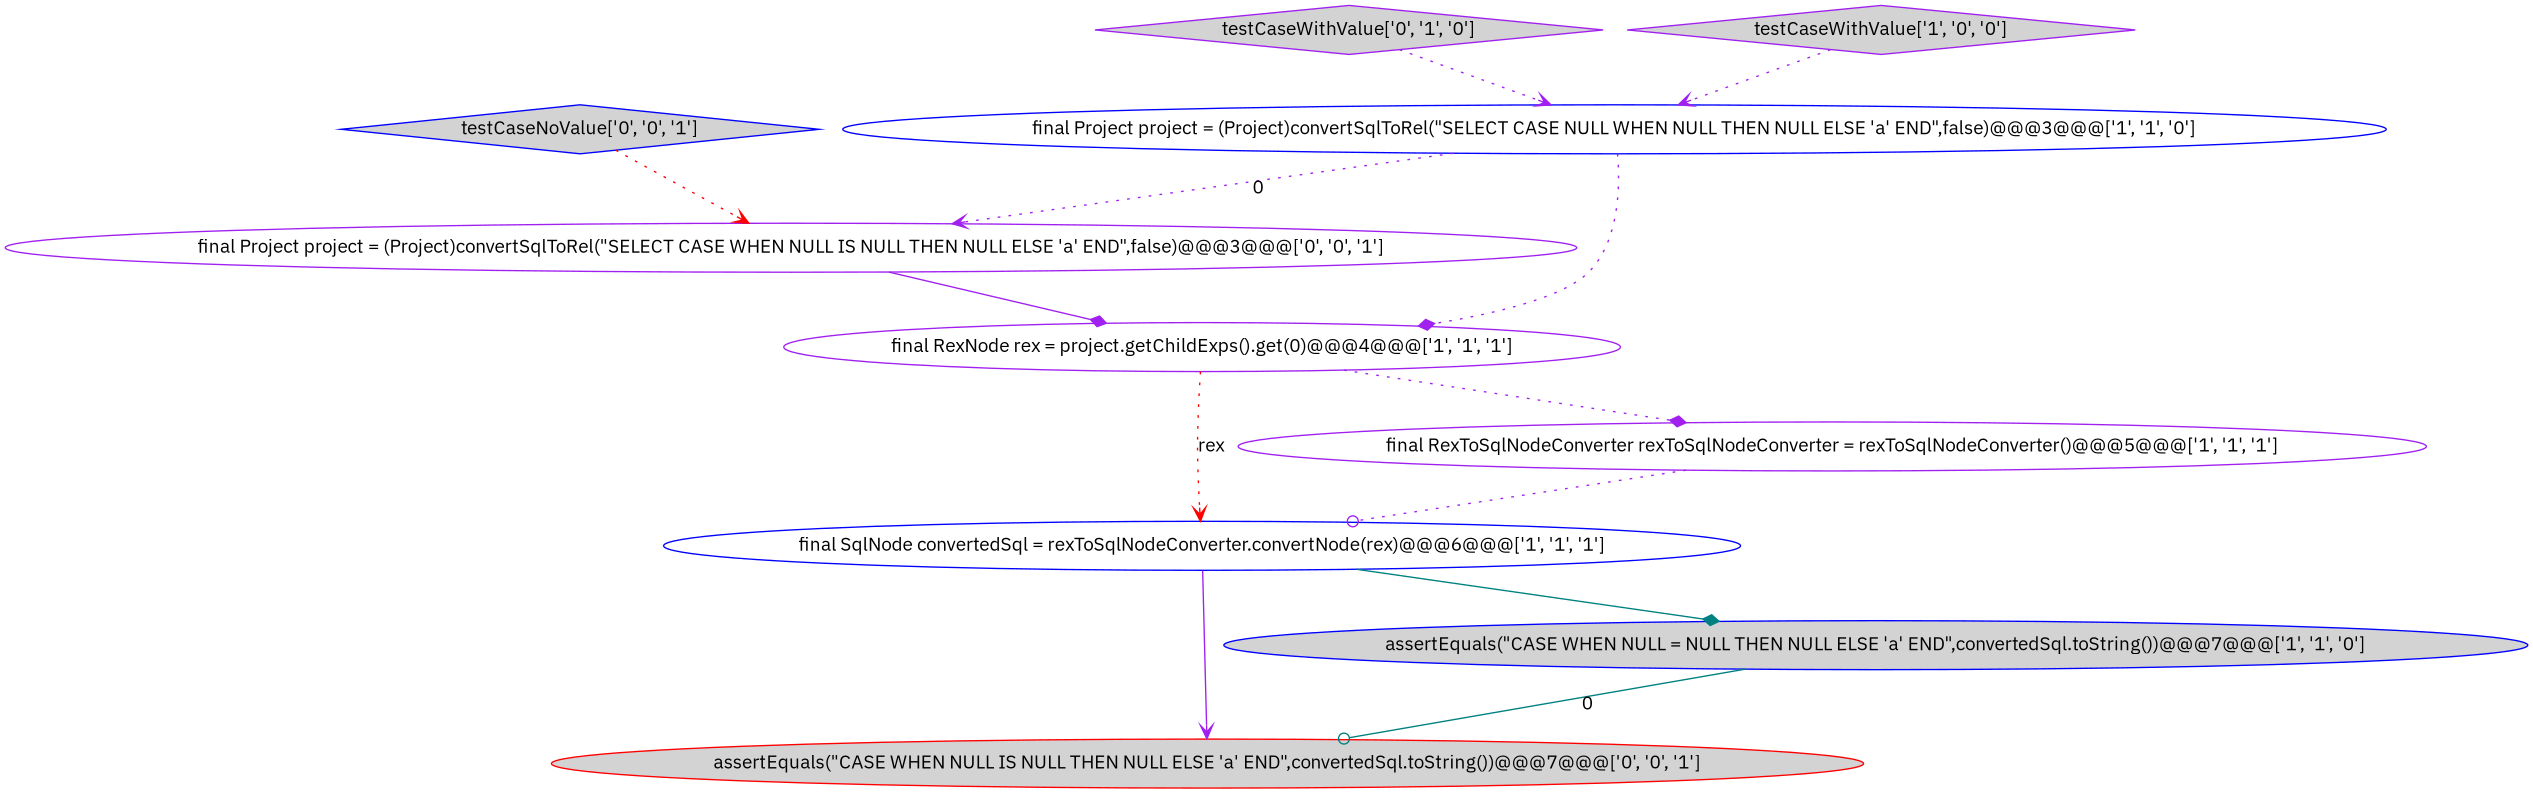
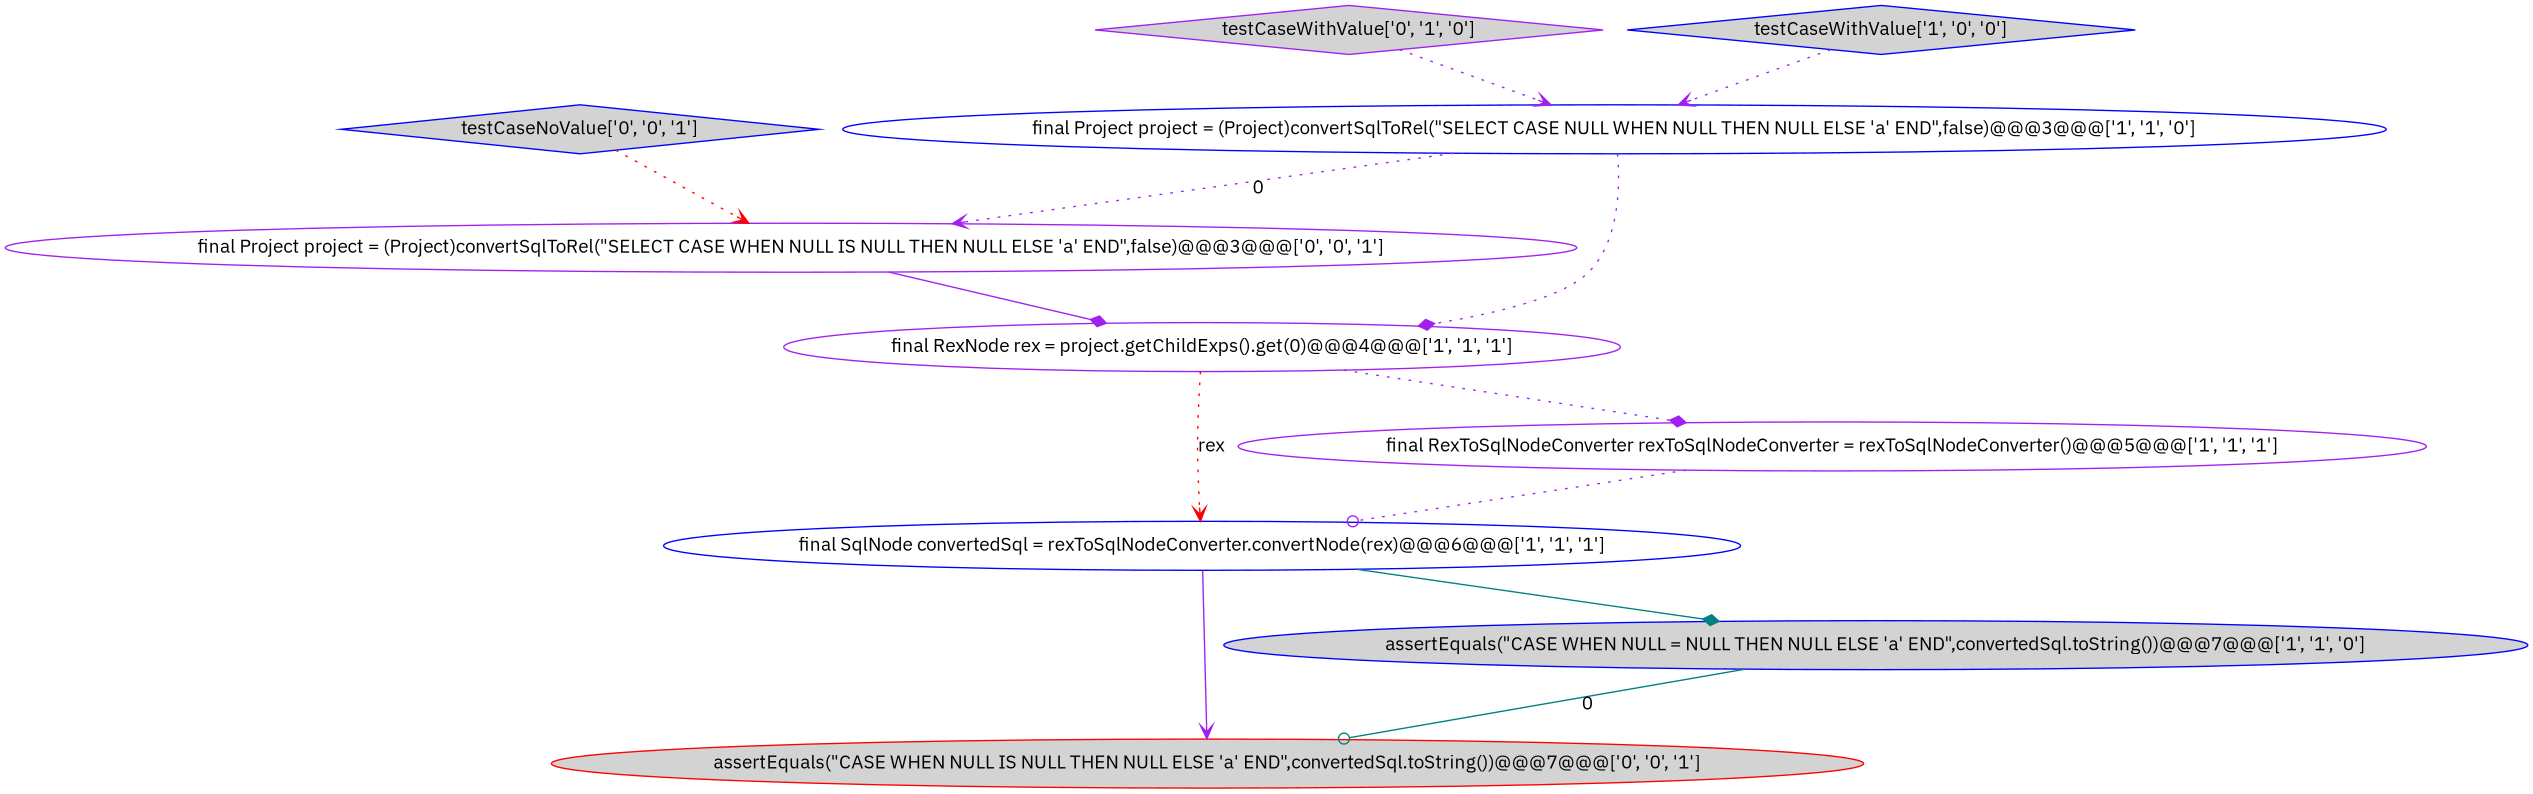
(1881, 30) -> (1881, 30)
